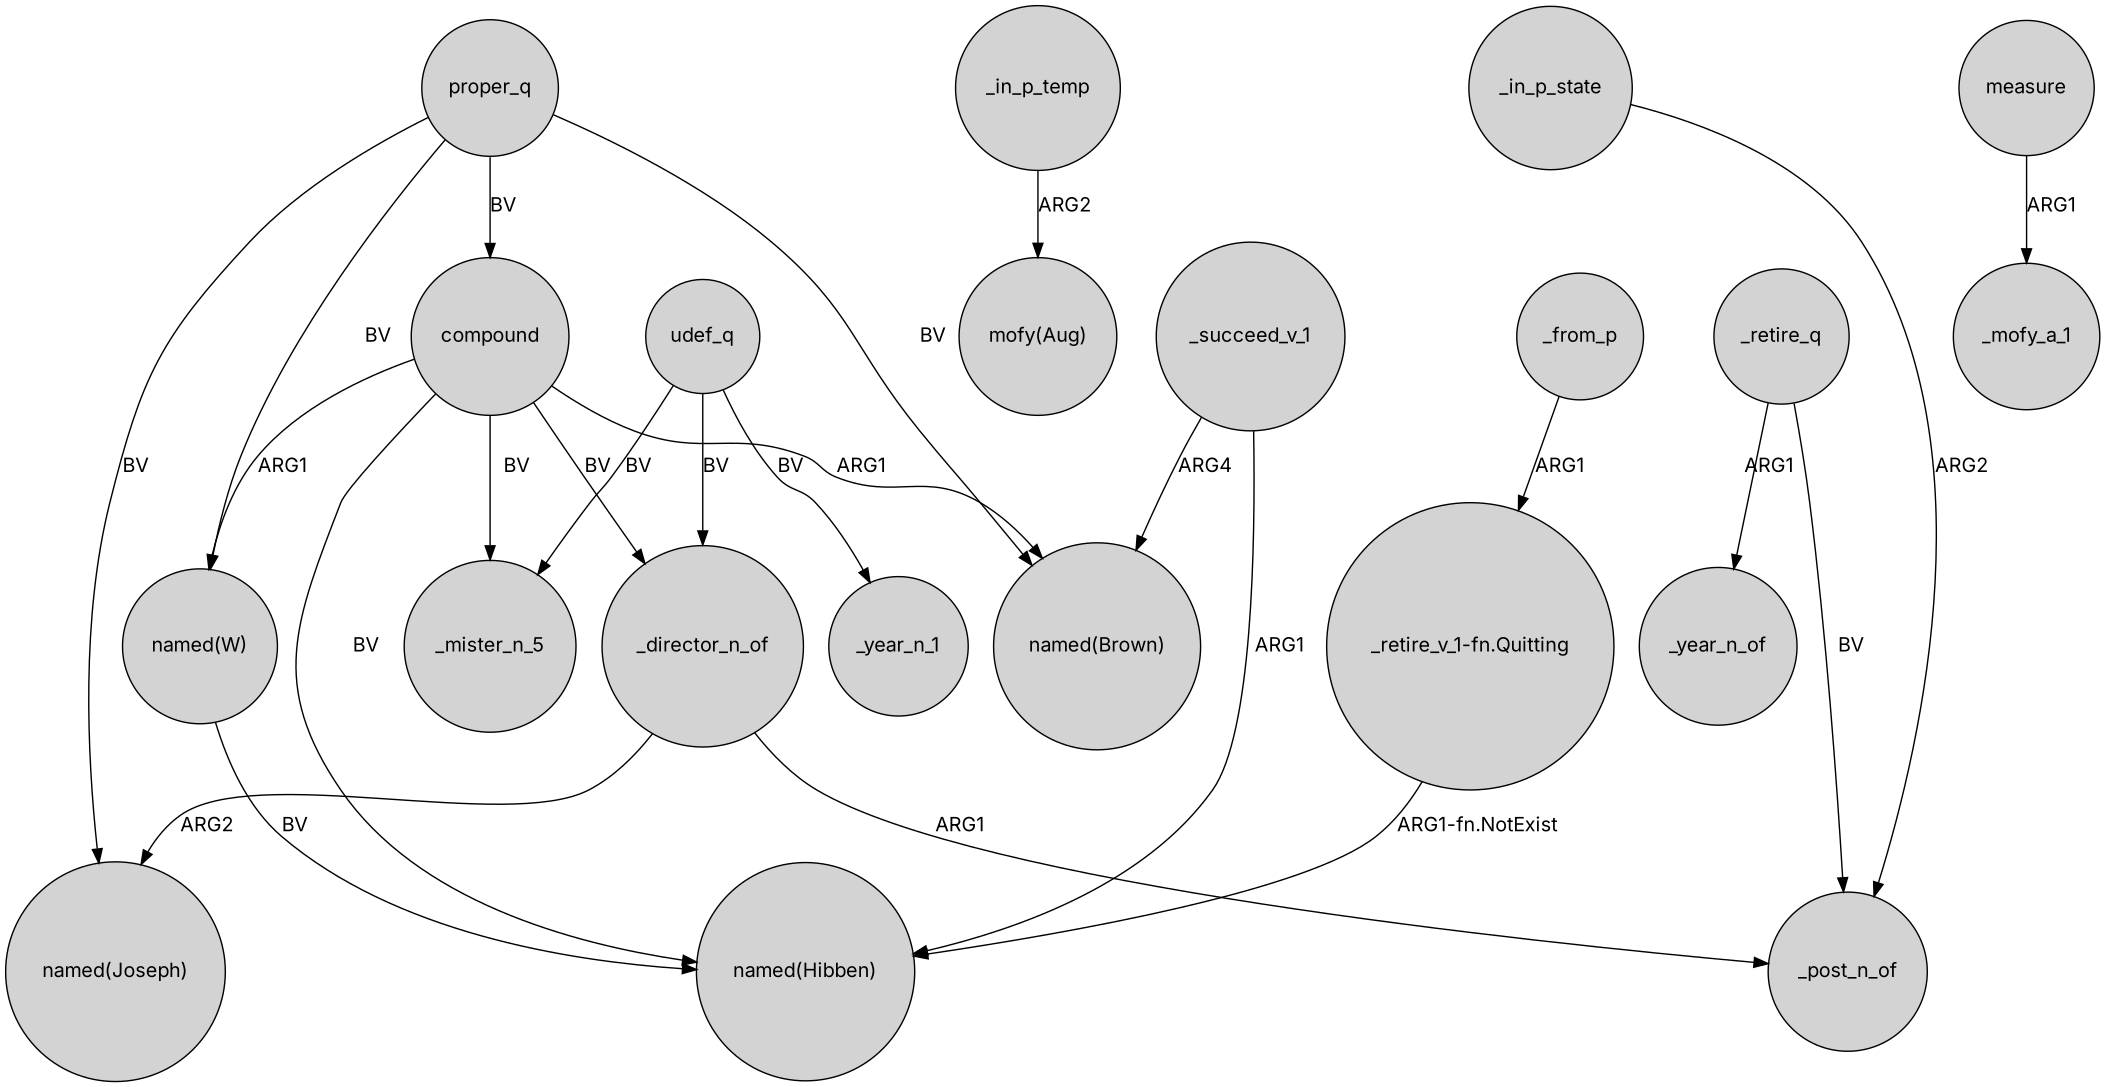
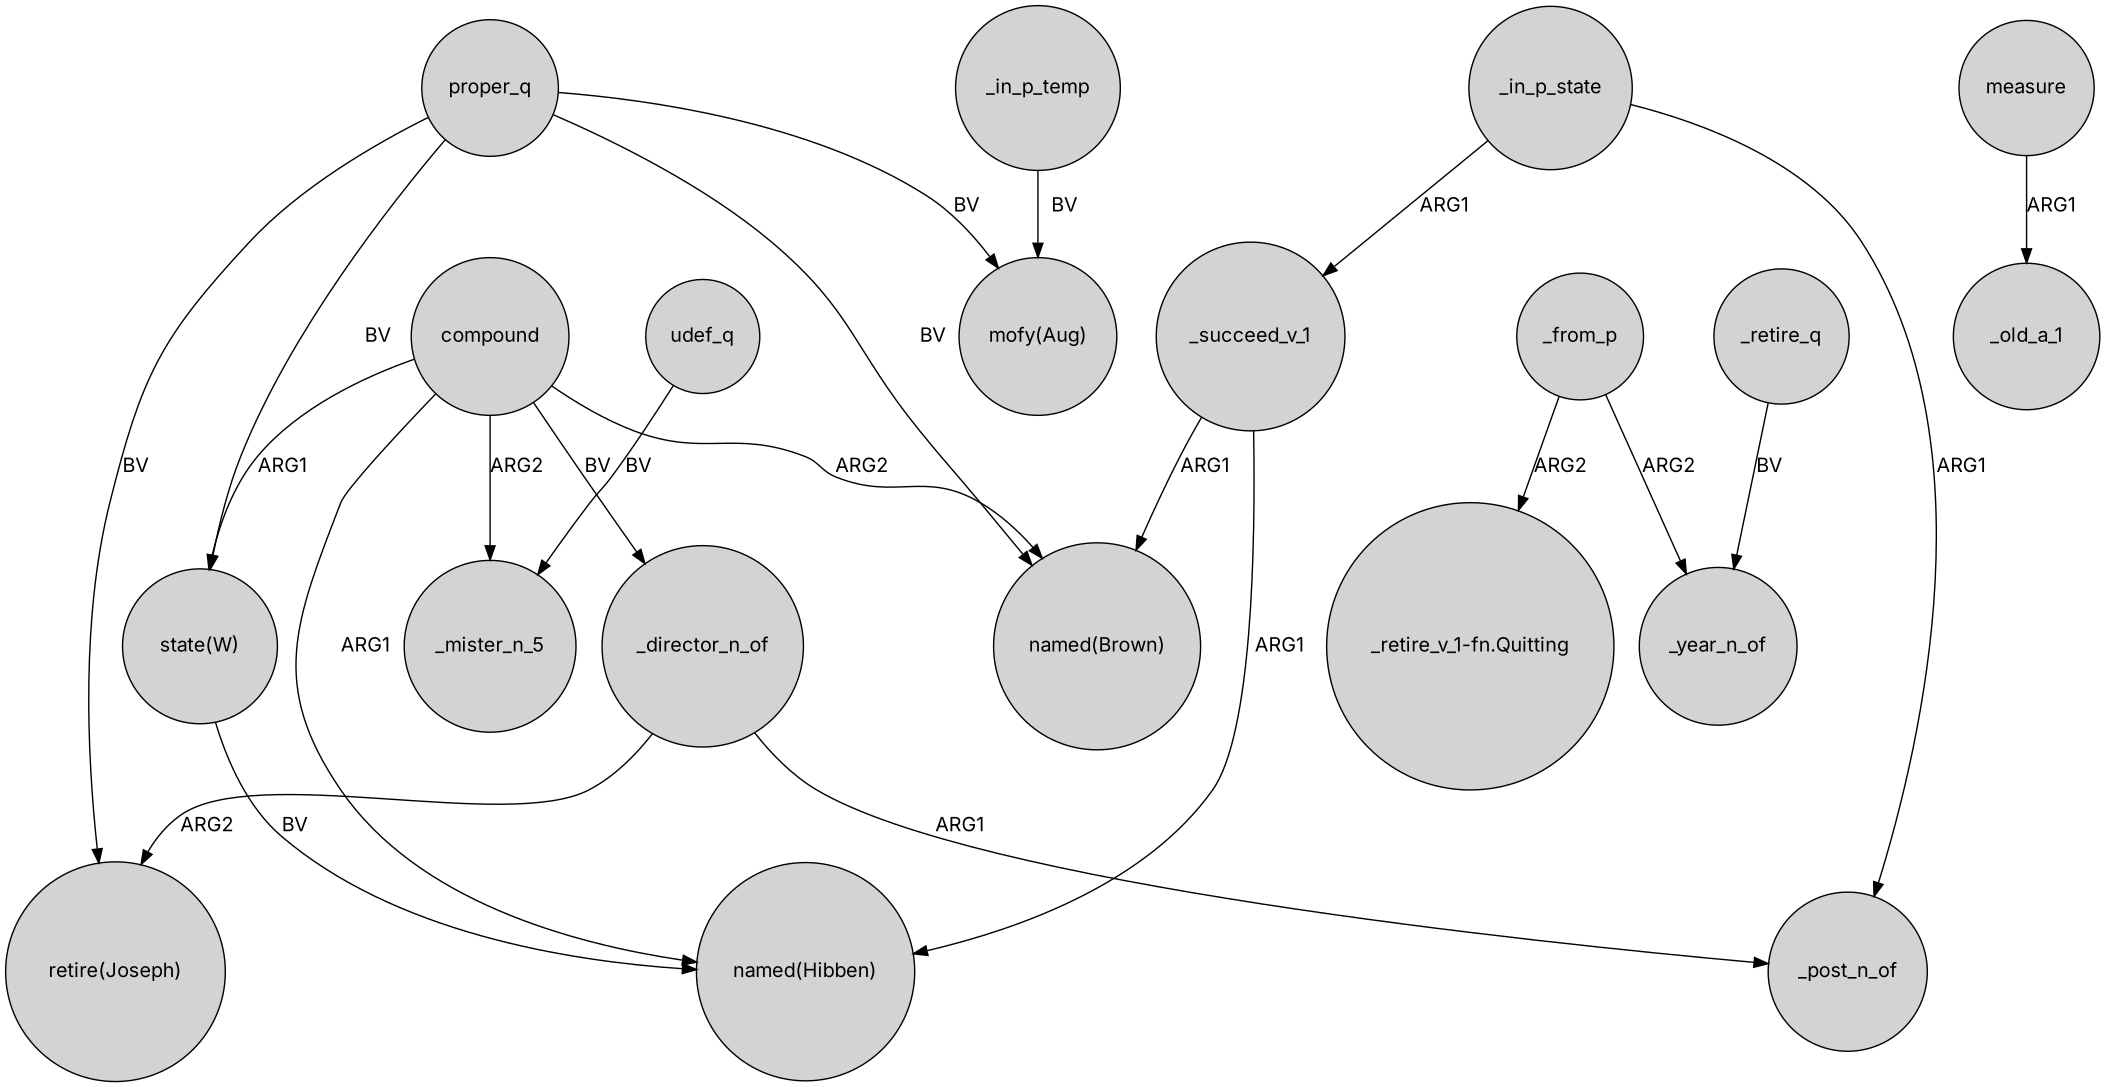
(490, 200) -> (791, 135)
none -> (1411, 203)
(1065, 206) -> (1065, 206)
(2027, 336) -> (2027, 336)
(703, 462) -> none
(517, 467) -> (517, 467)
(862, 467) -> (862, 467)
(1206, 467) -> (1206, 467)
(1560, 467) -> (1560, 467)
(1770, 467) -> (1770, 467)
(1962, 467) -> (1962, 467)
none -> (1643, 478)
(1825, 640) -> none
(200, 646) -> (200, 646)
(366, 646) -> (366, 646)
(899, 646) -> none
(1192, 905) -> none
(115, 972) -> (115, 972)
